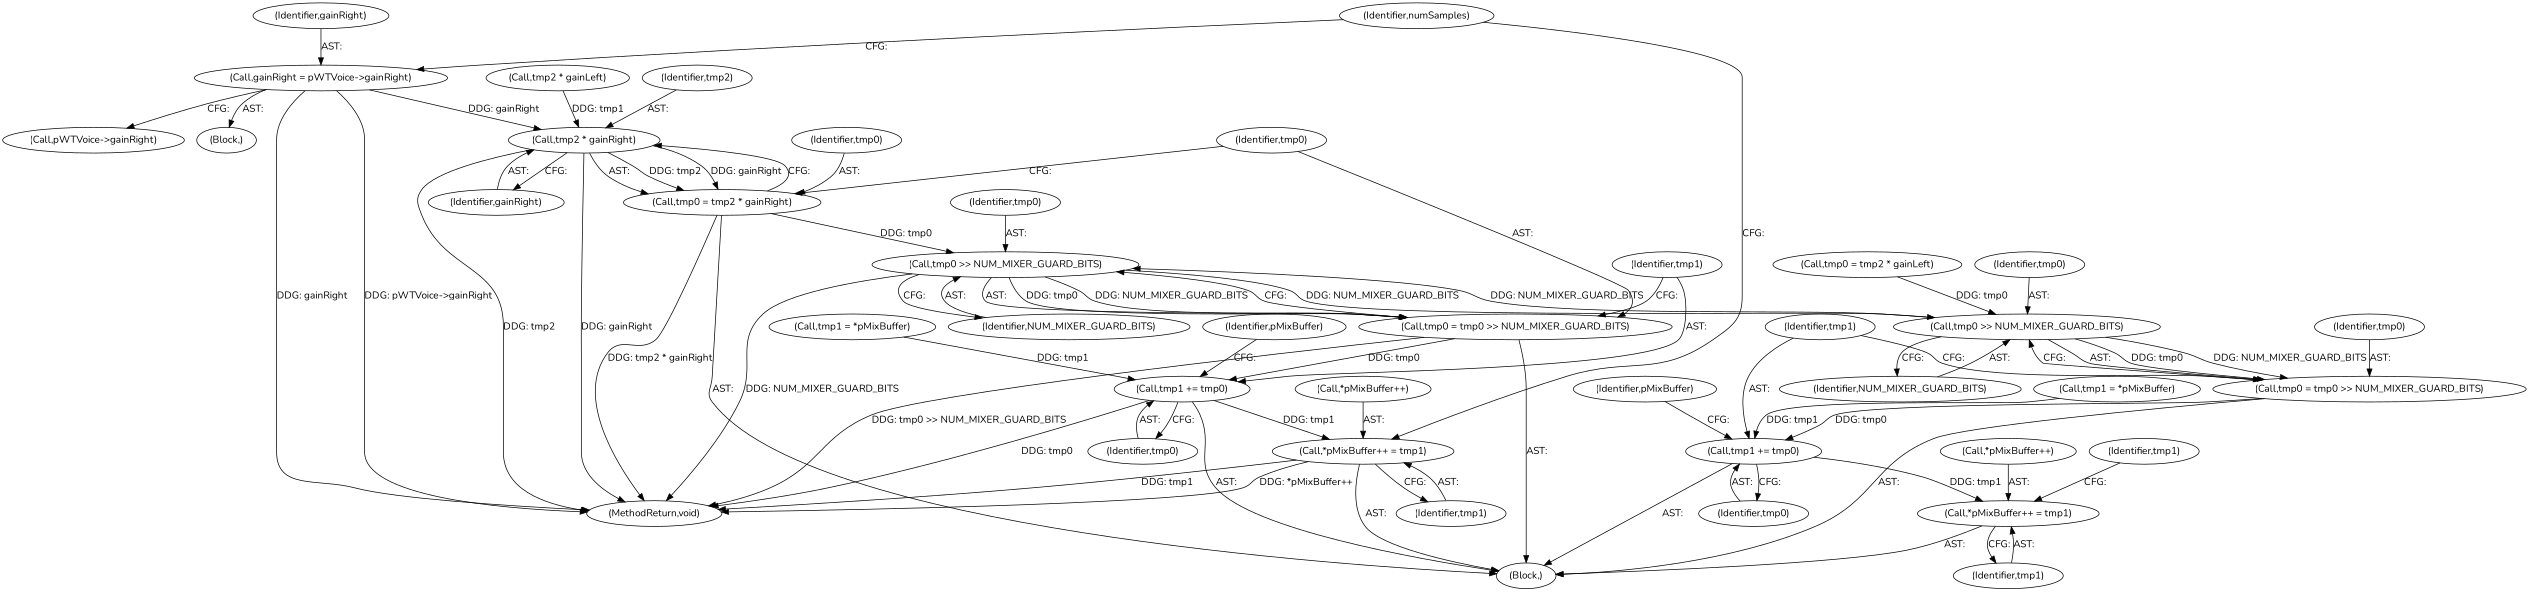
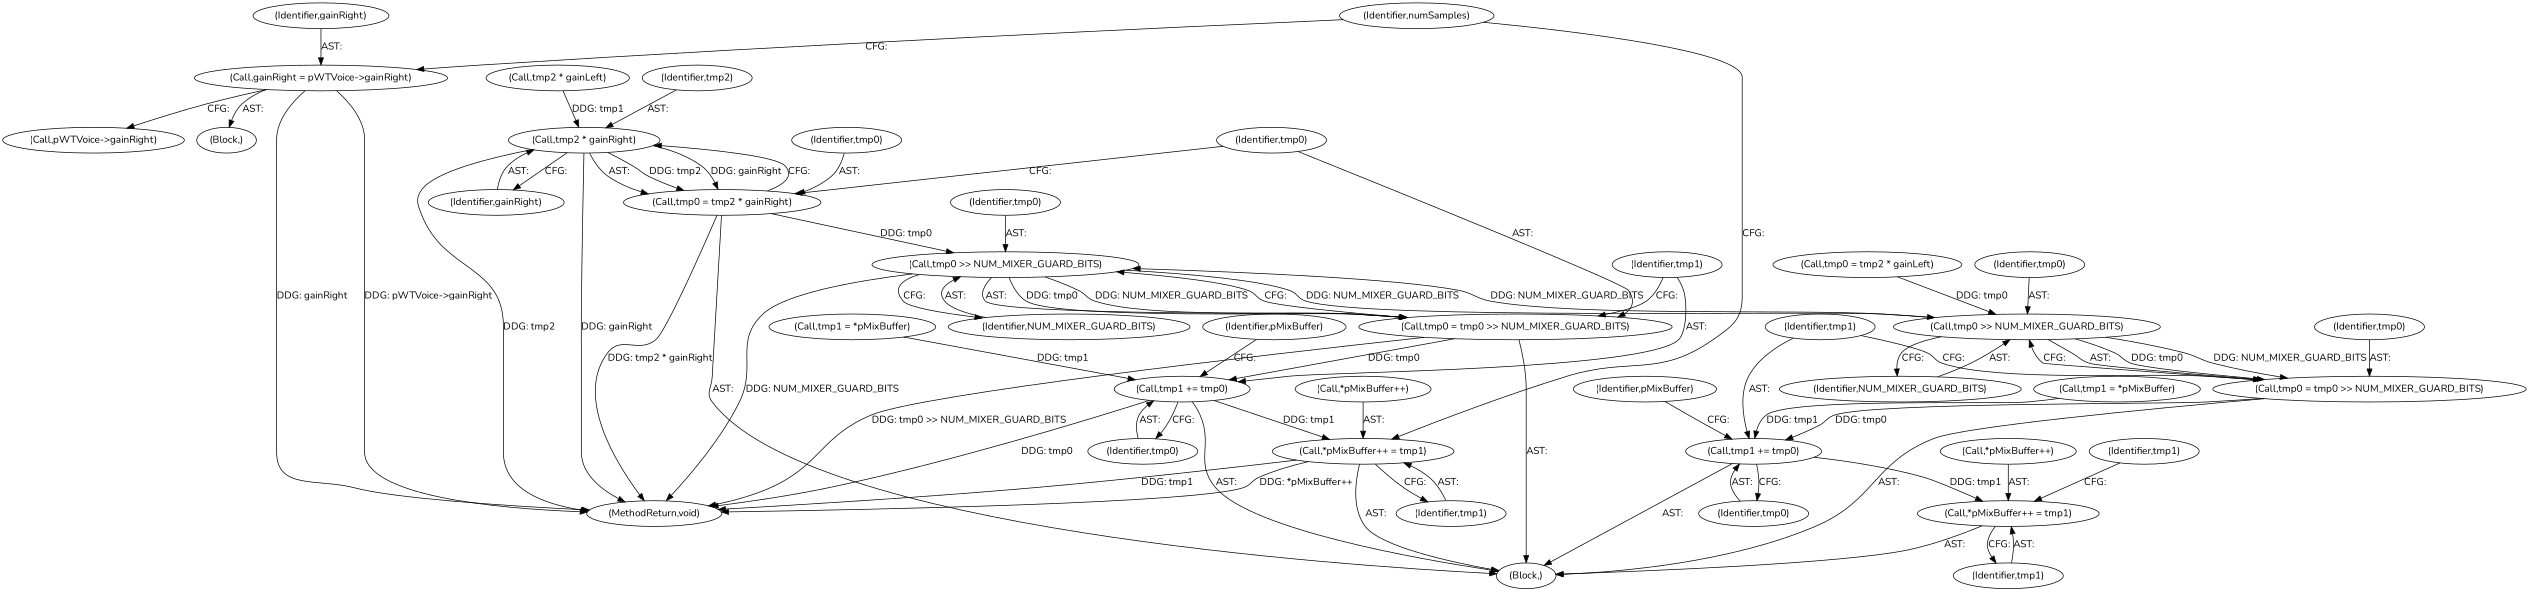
(452, 109) -> none
